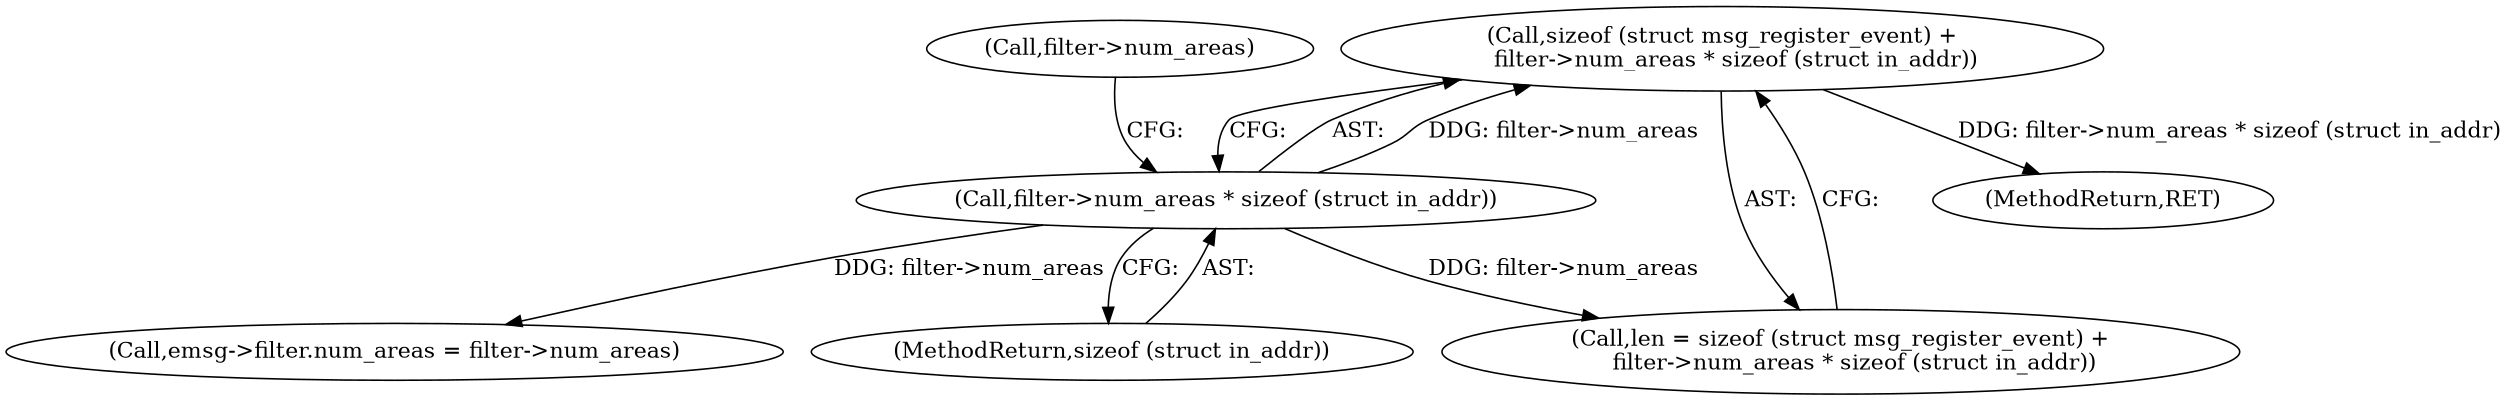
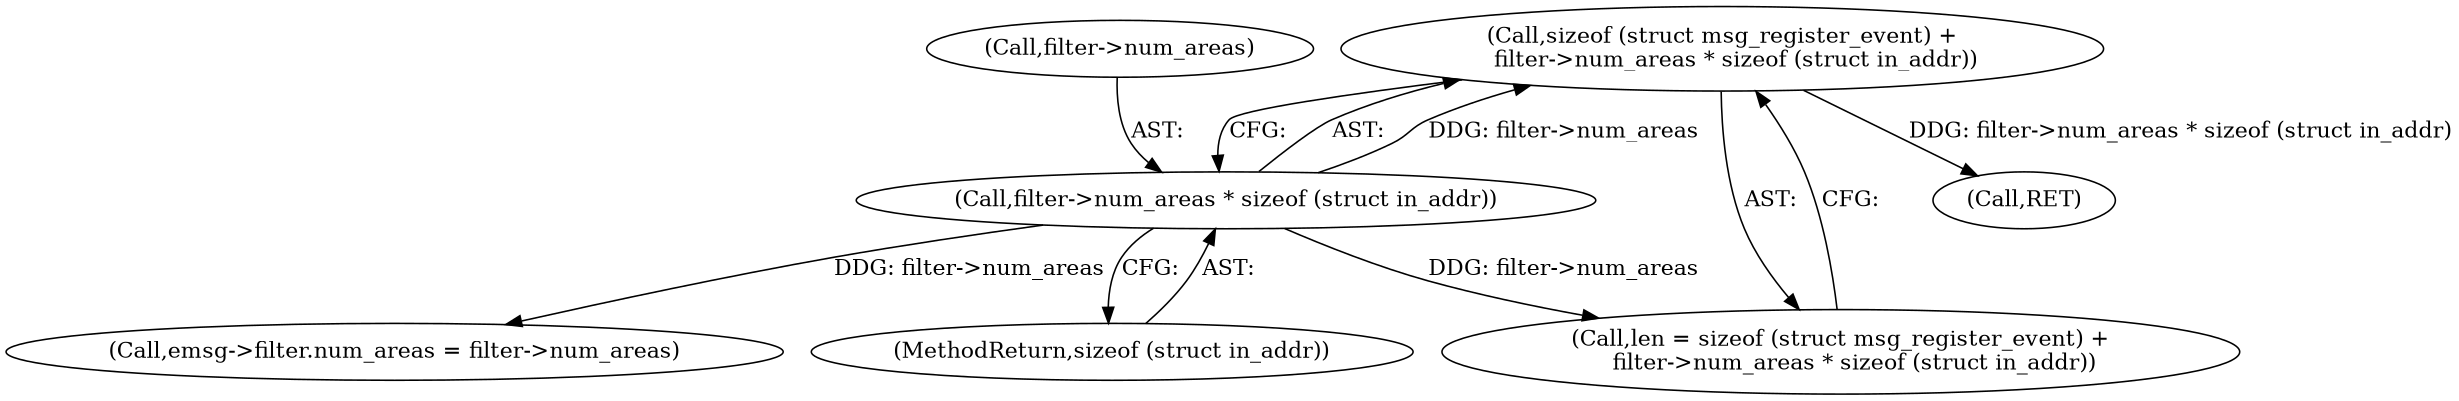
(1159, 132) -> (1161, 132)
(2103, 200) -> (2024, 200)
